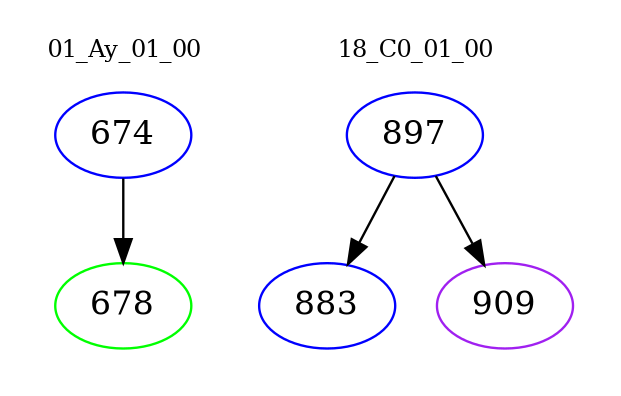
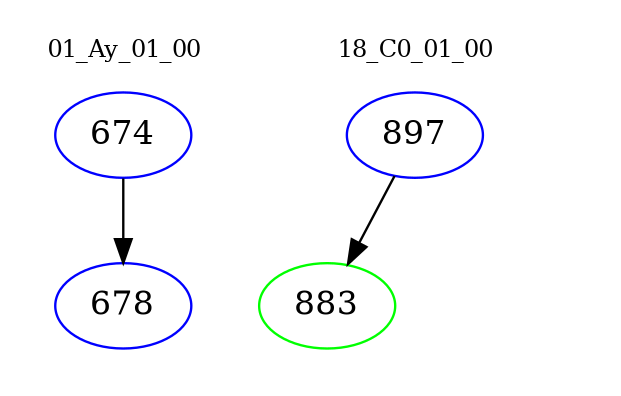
(123, 306) -> (123, 306)
(327, 306) -> (327, 306)
(505, 306) -> none
